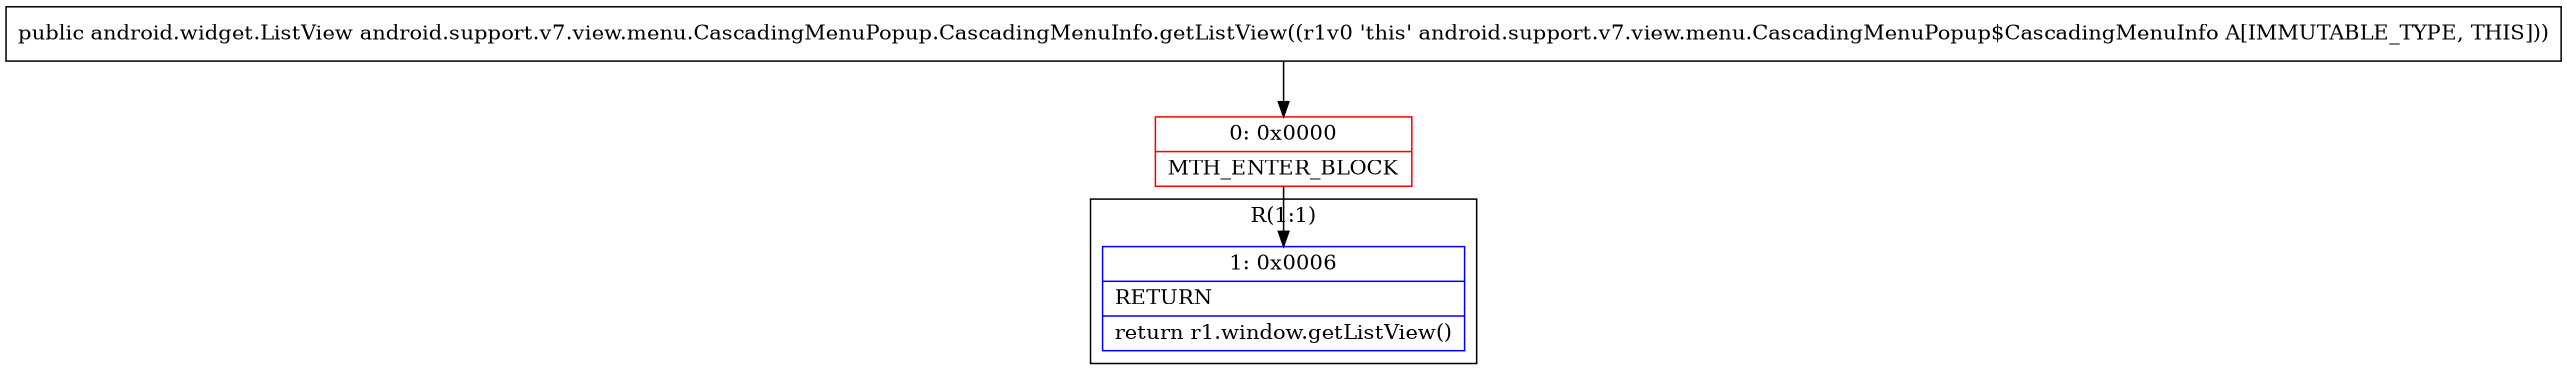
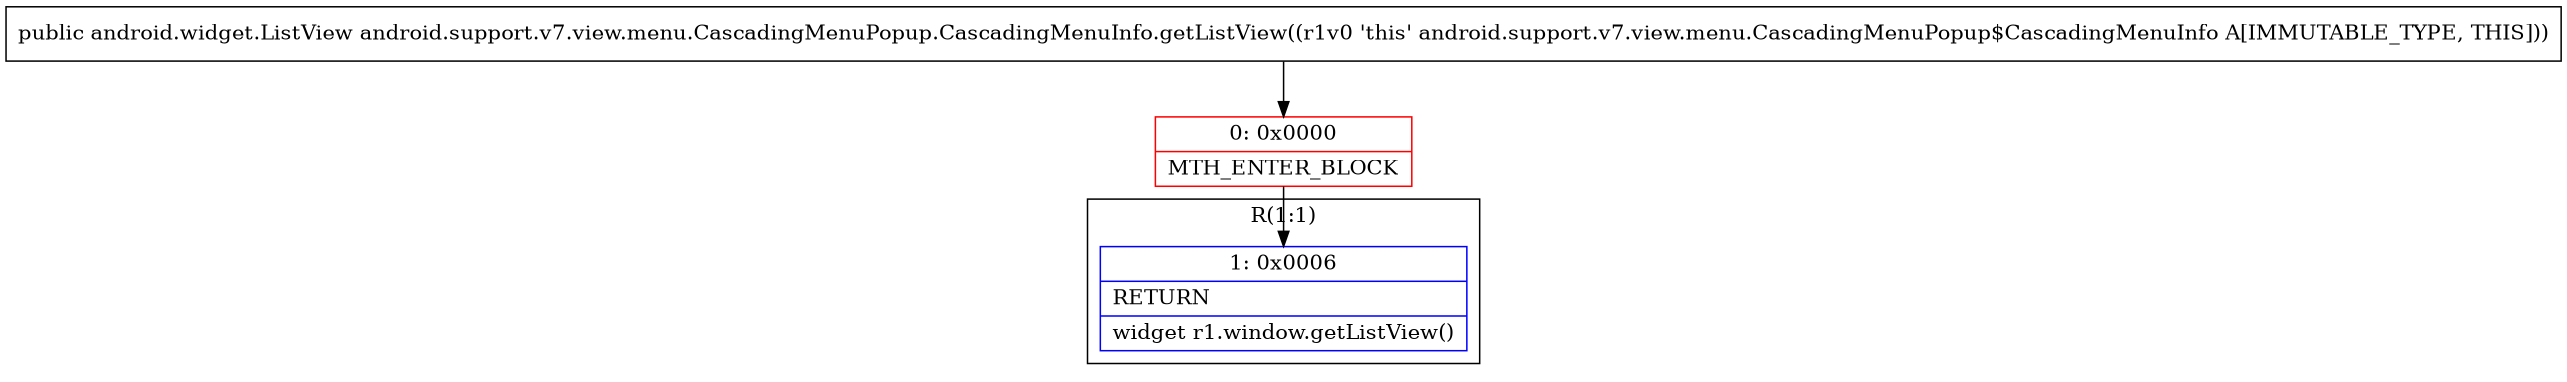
(1284, 333) -> (1284, 333)
